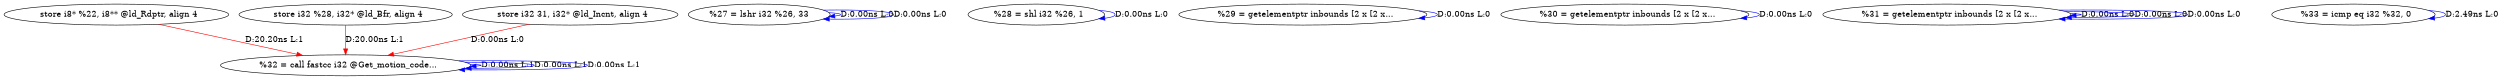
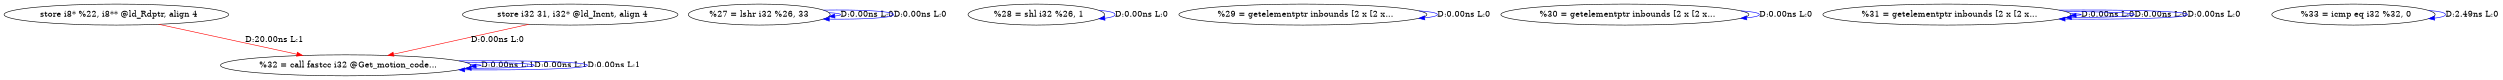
(346, 15) -> none
(274, 40) -> (274, 40)
